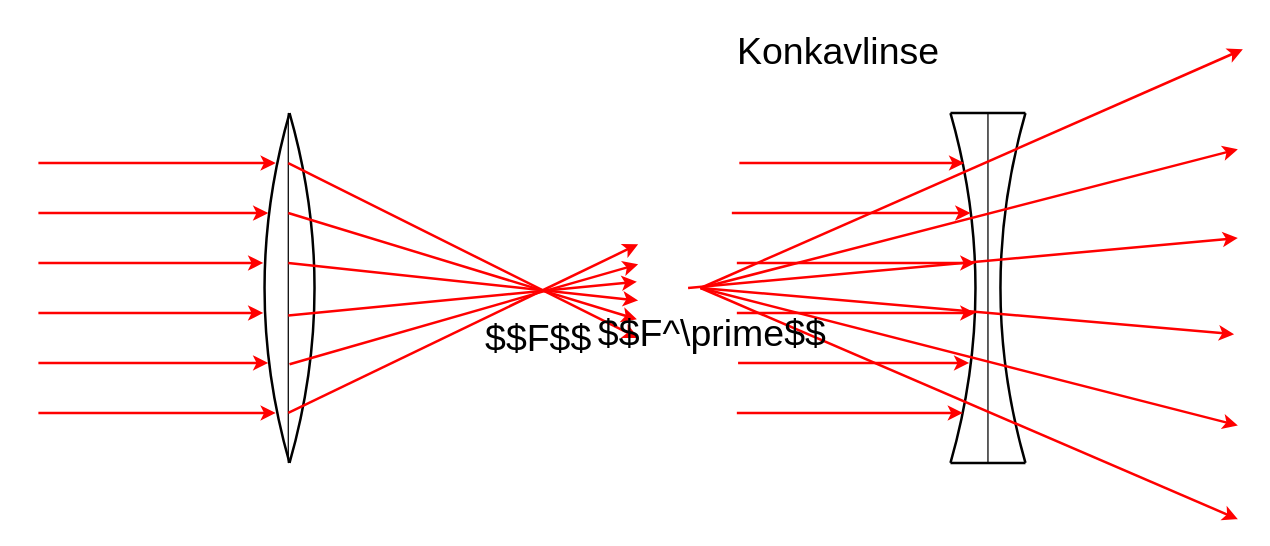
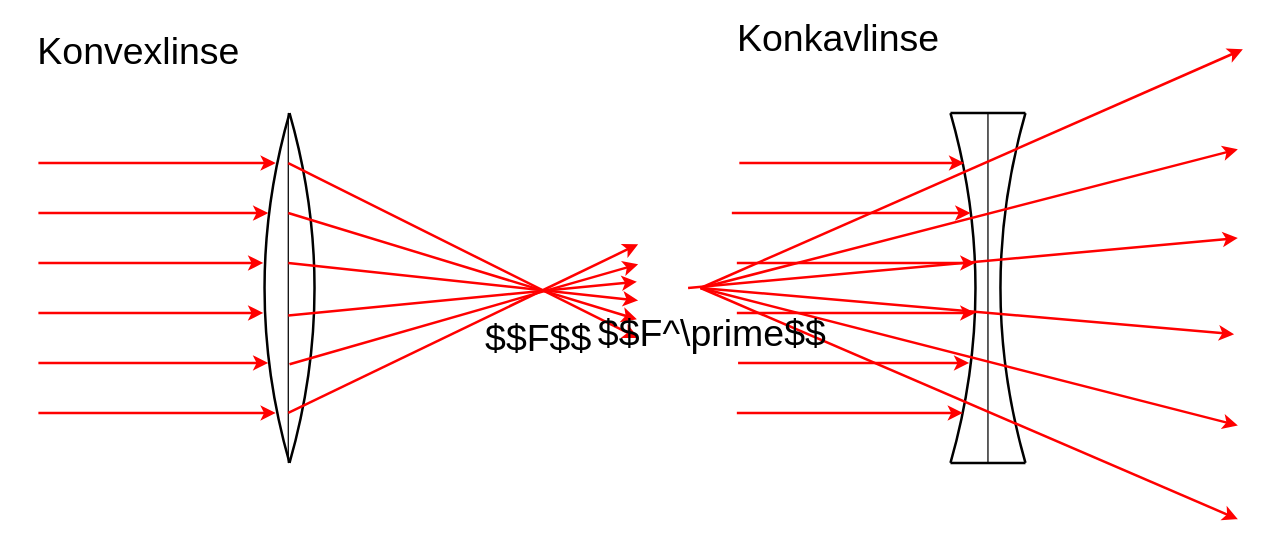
none -> (138, 51)
(838, 51) -> (838, 38)
